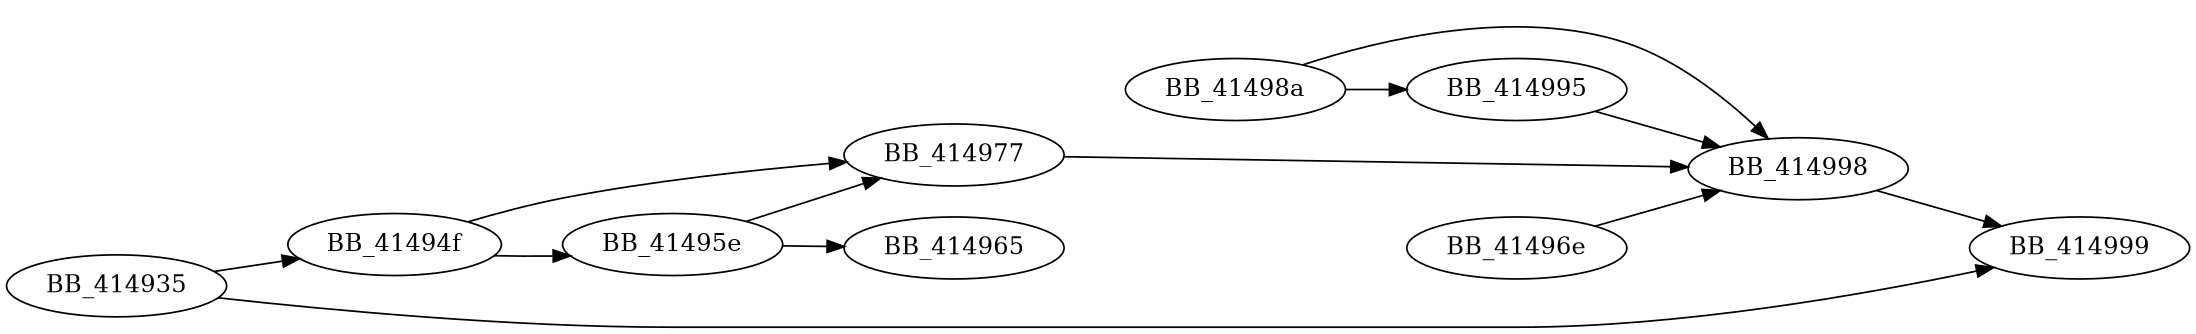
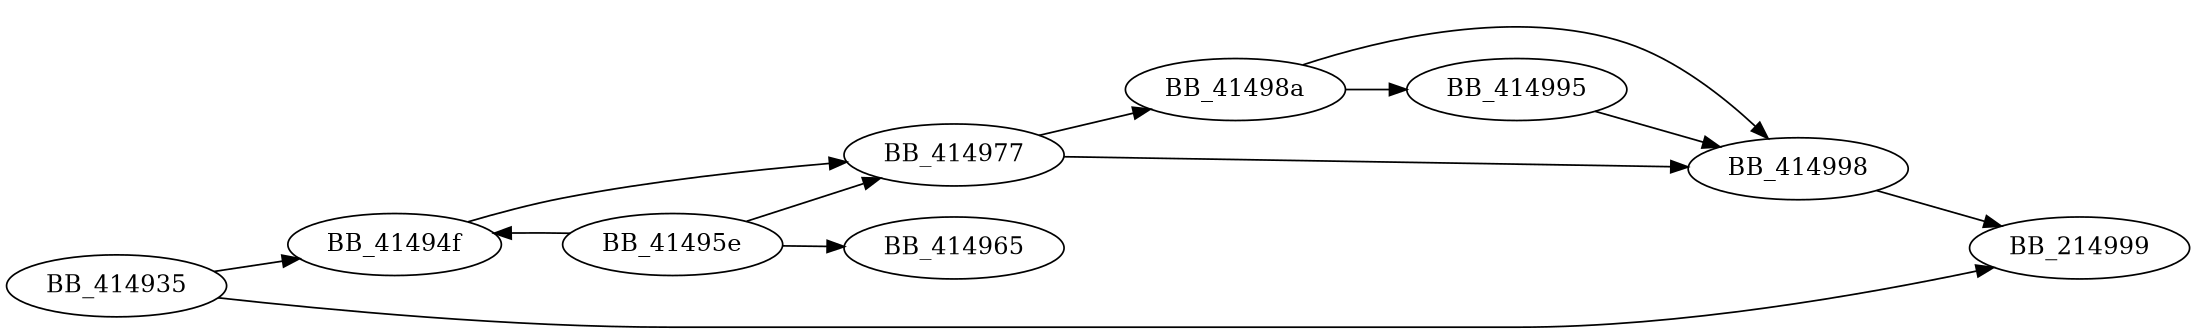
none -> (1086, 124)
(1517, 248) -> none
(2080, 248) -> (2080, 248)
(523, 256) -> (541, 233)
